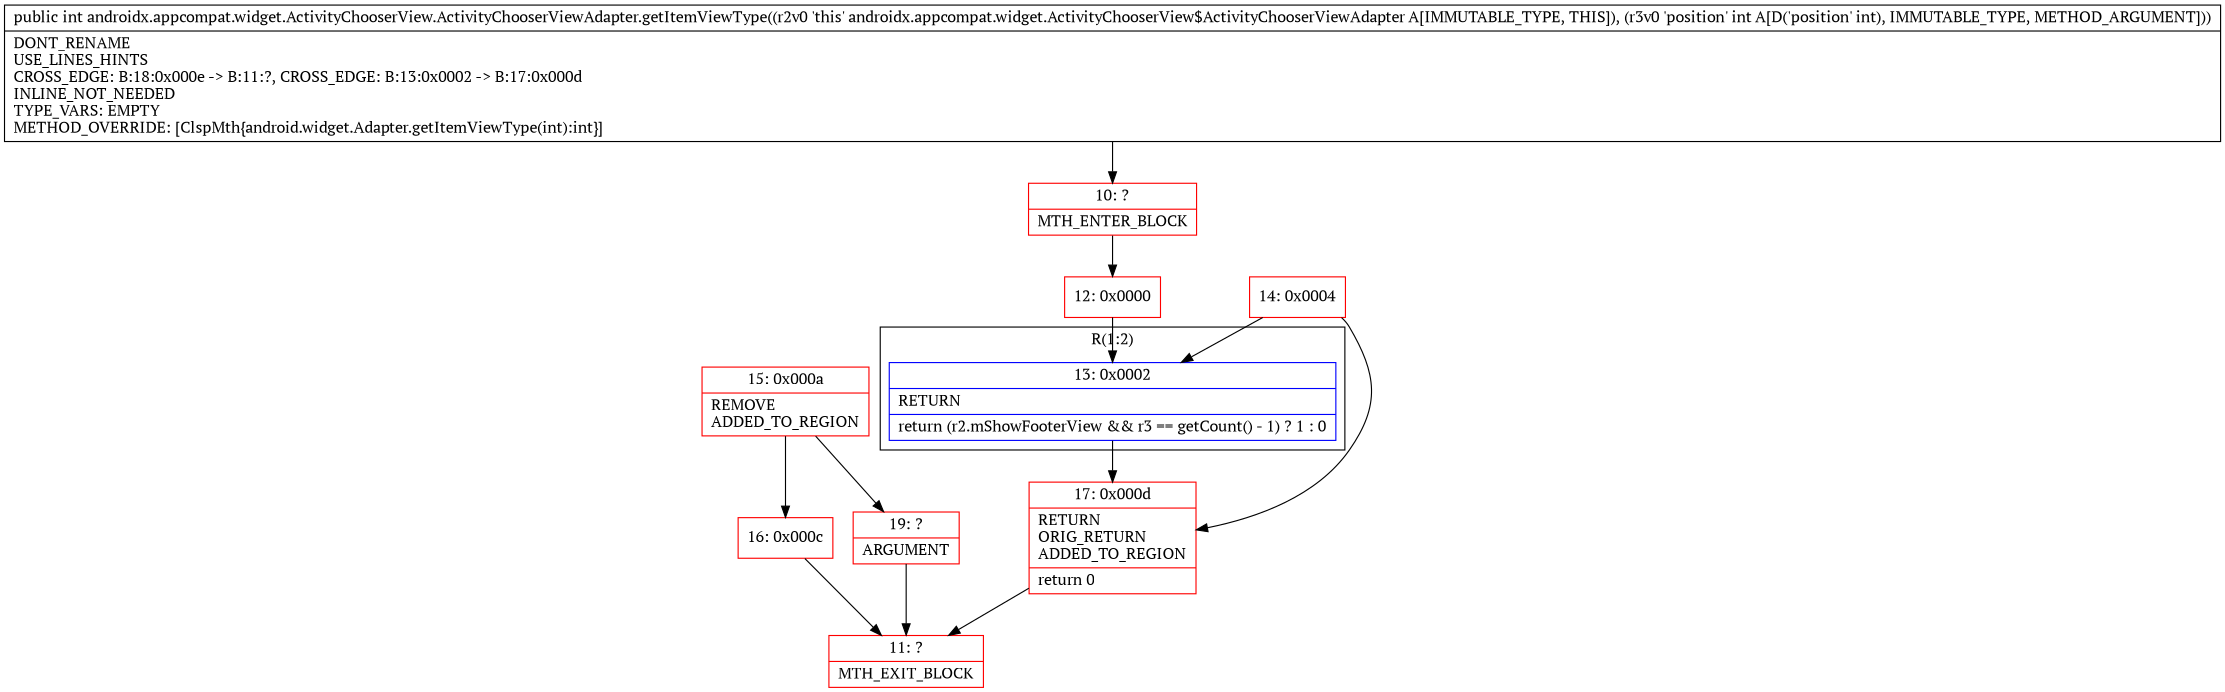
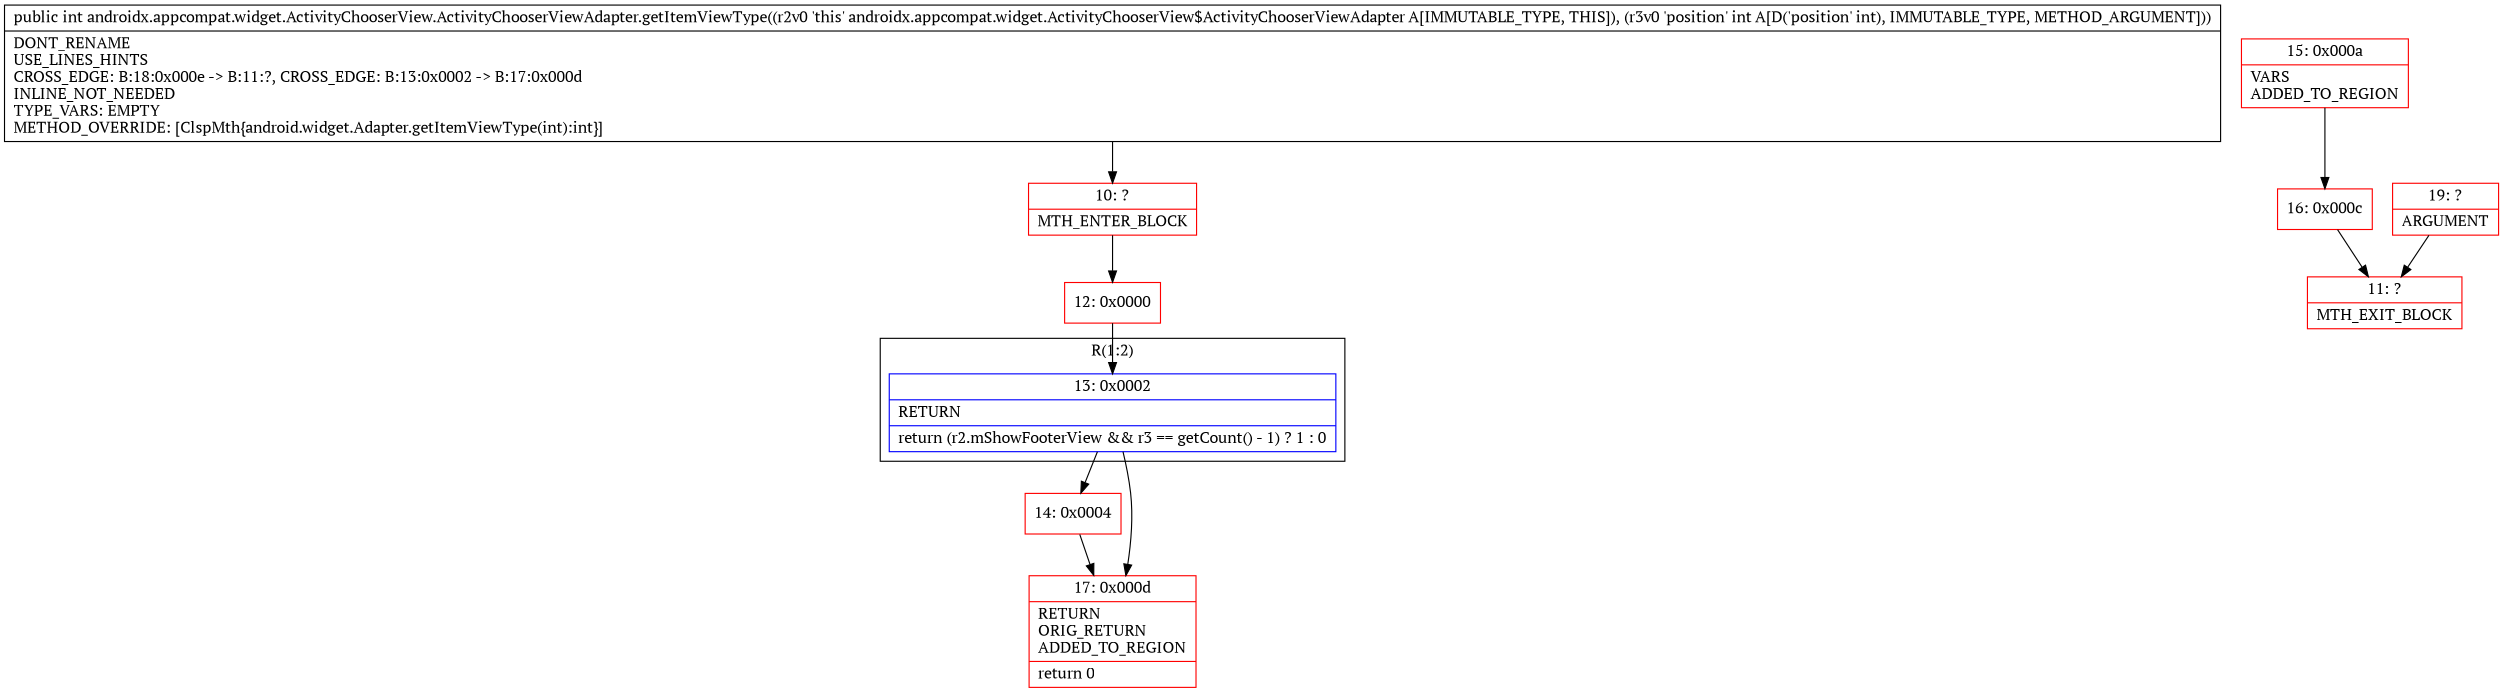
(1227, 337) -> (1091, 469)
(744, 405) -> (2270, 77)
(846, 470) -> none
(994, 609) -> none
